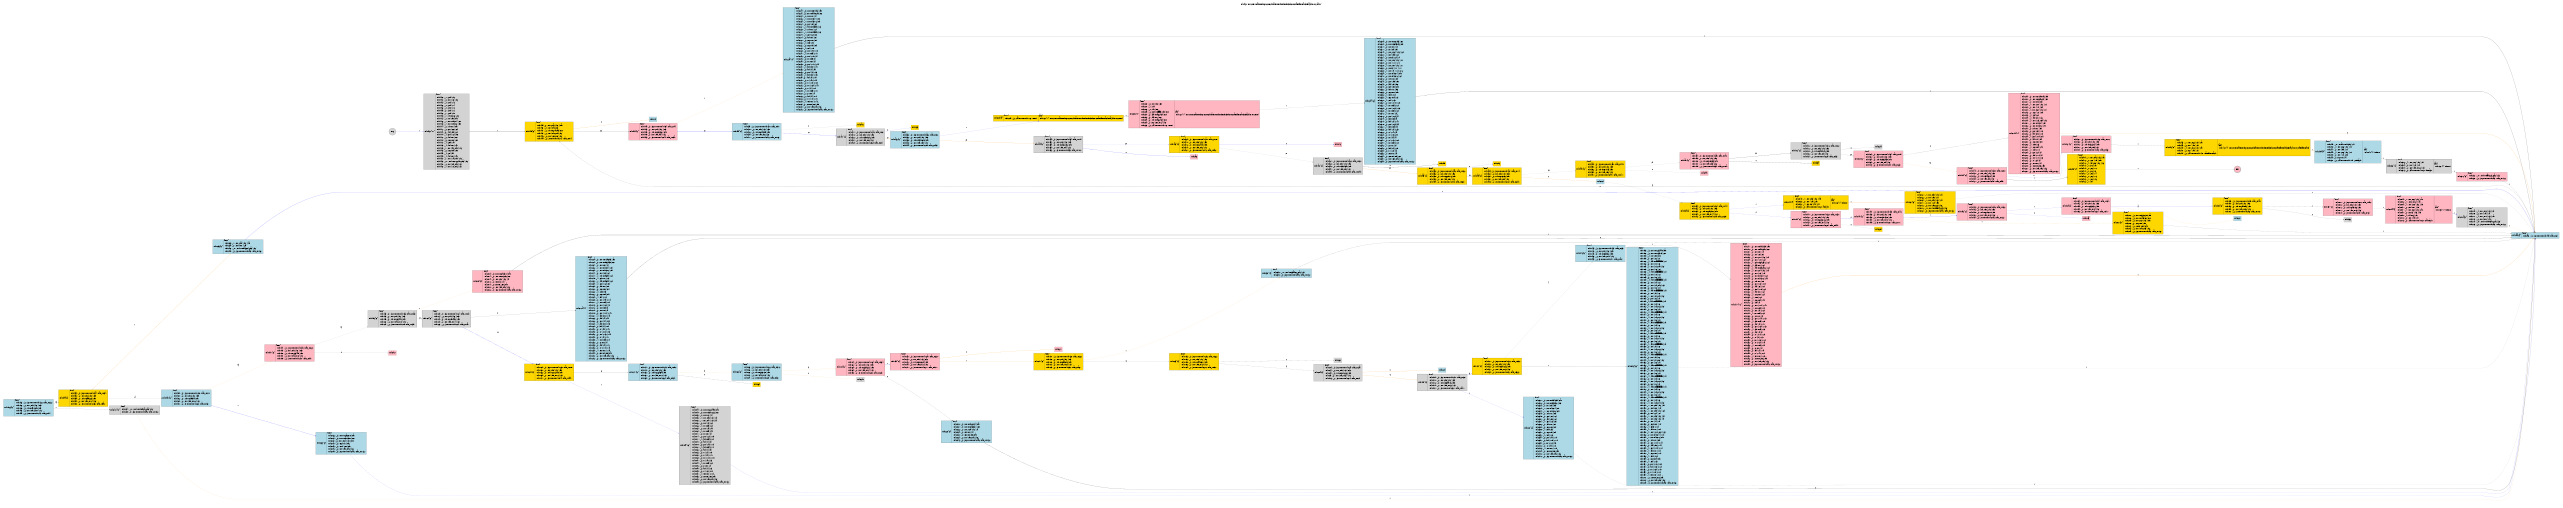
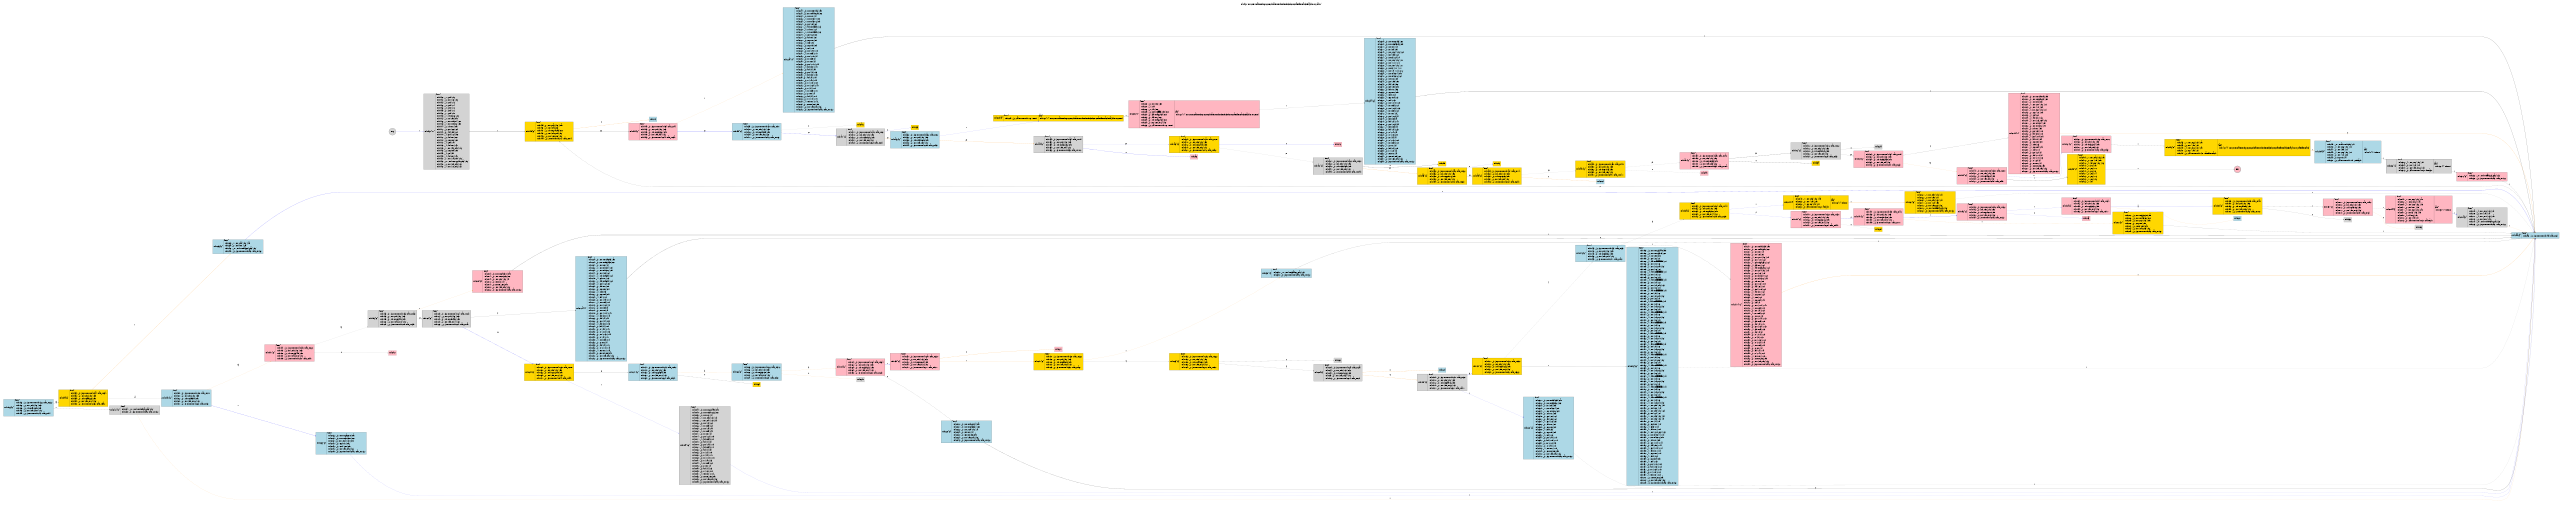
(1644, 190) -> (1652, 232)
none -> (2419, 227)
